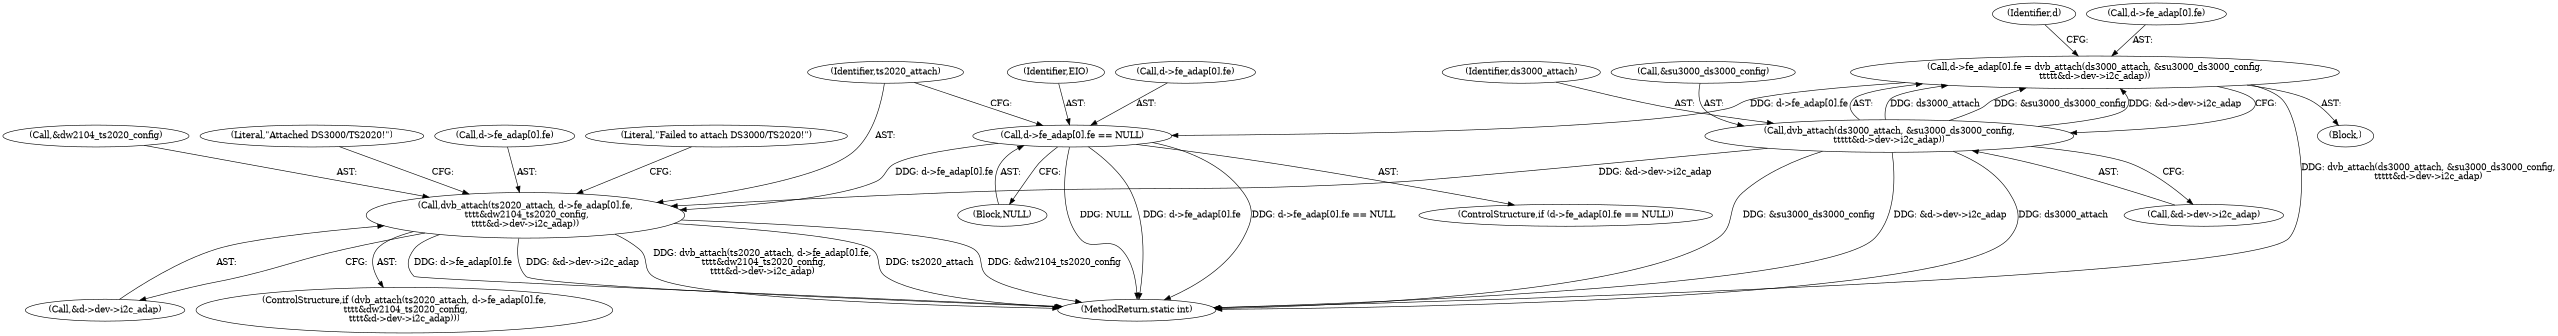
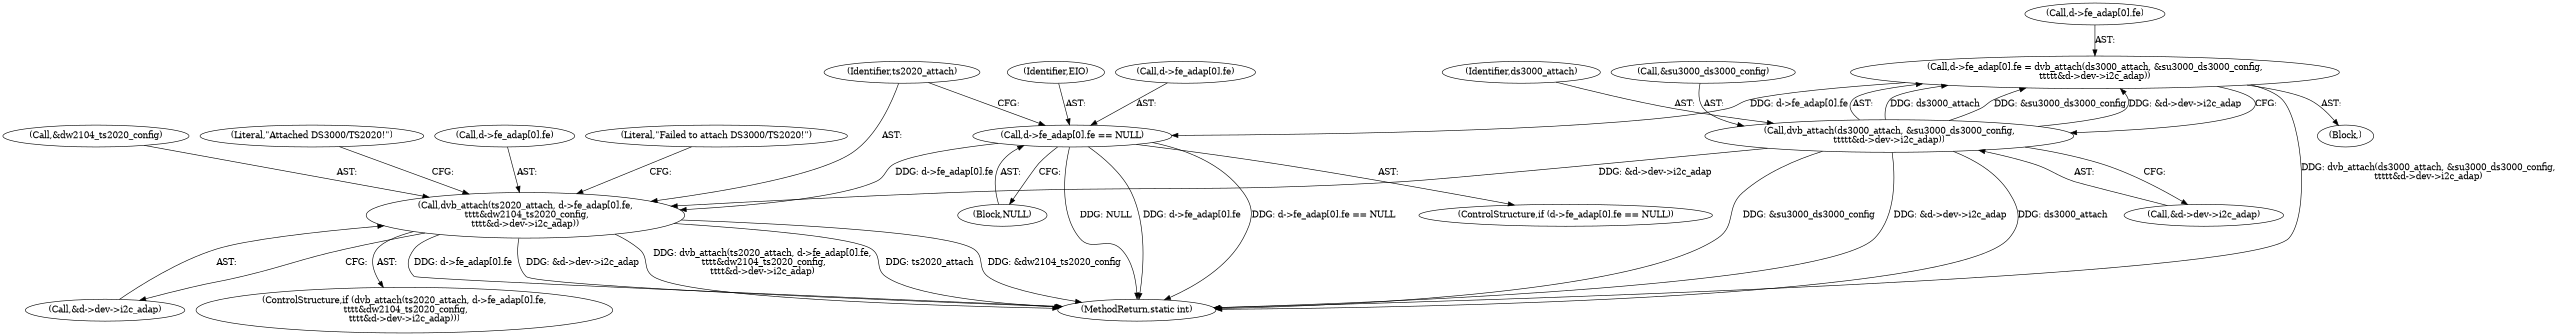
(2034, 14) -> none
